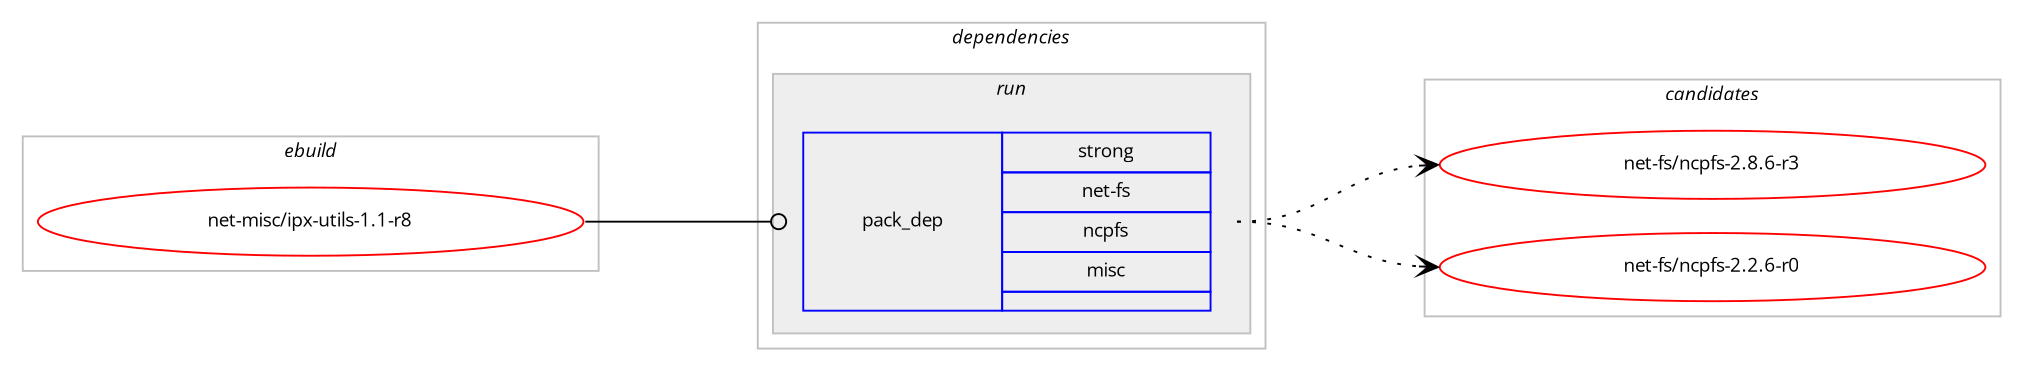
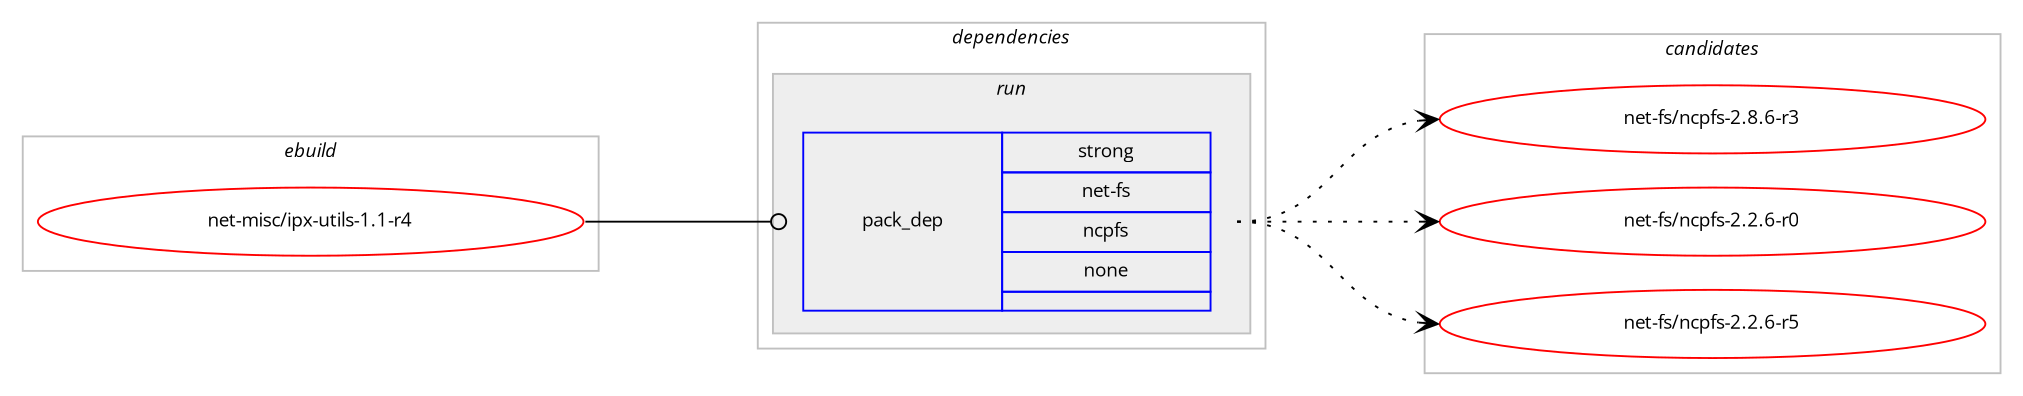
(311, 222) -> (311, 222)
(1106, 271) -> (1106, 271)
none -> (1713, 324)
